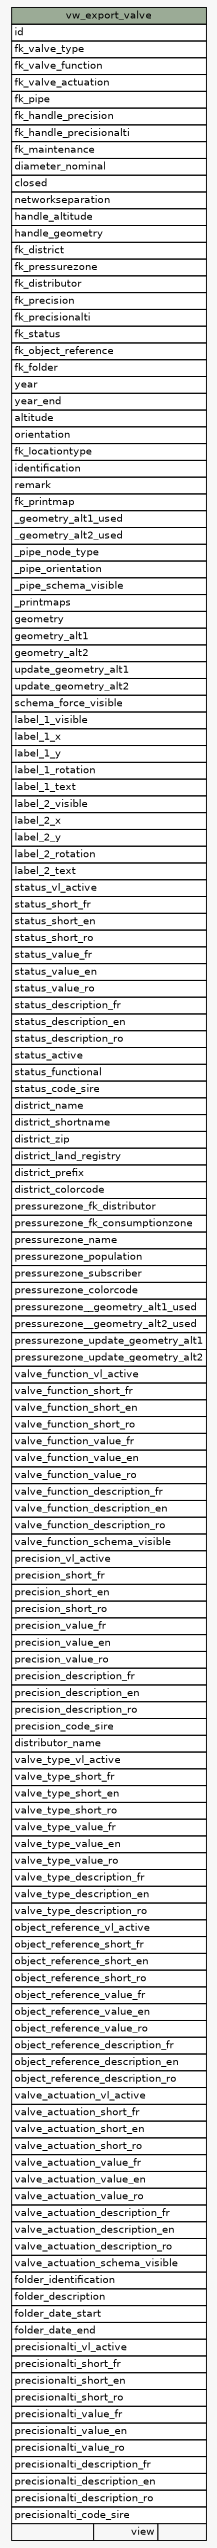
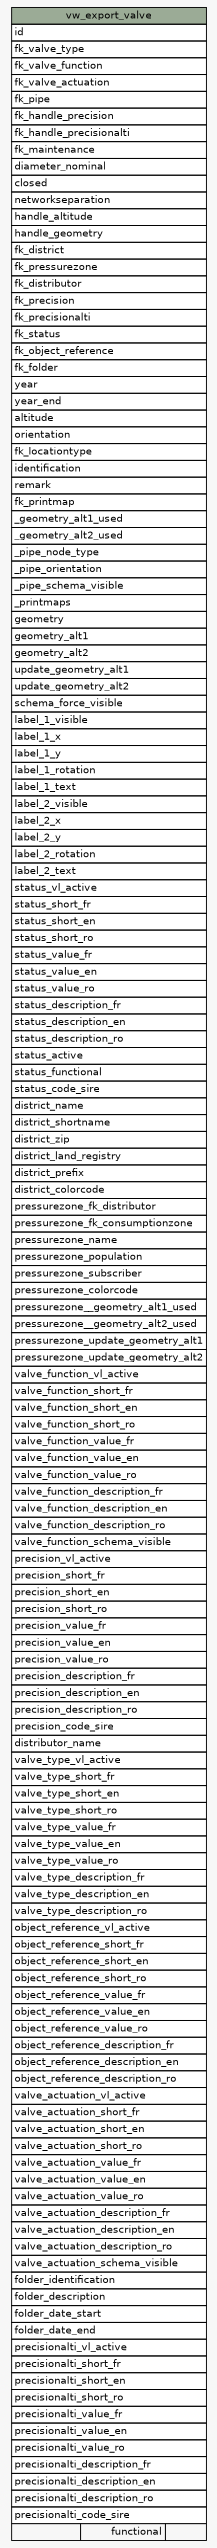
(143, 2532) -> (137, 2532)
